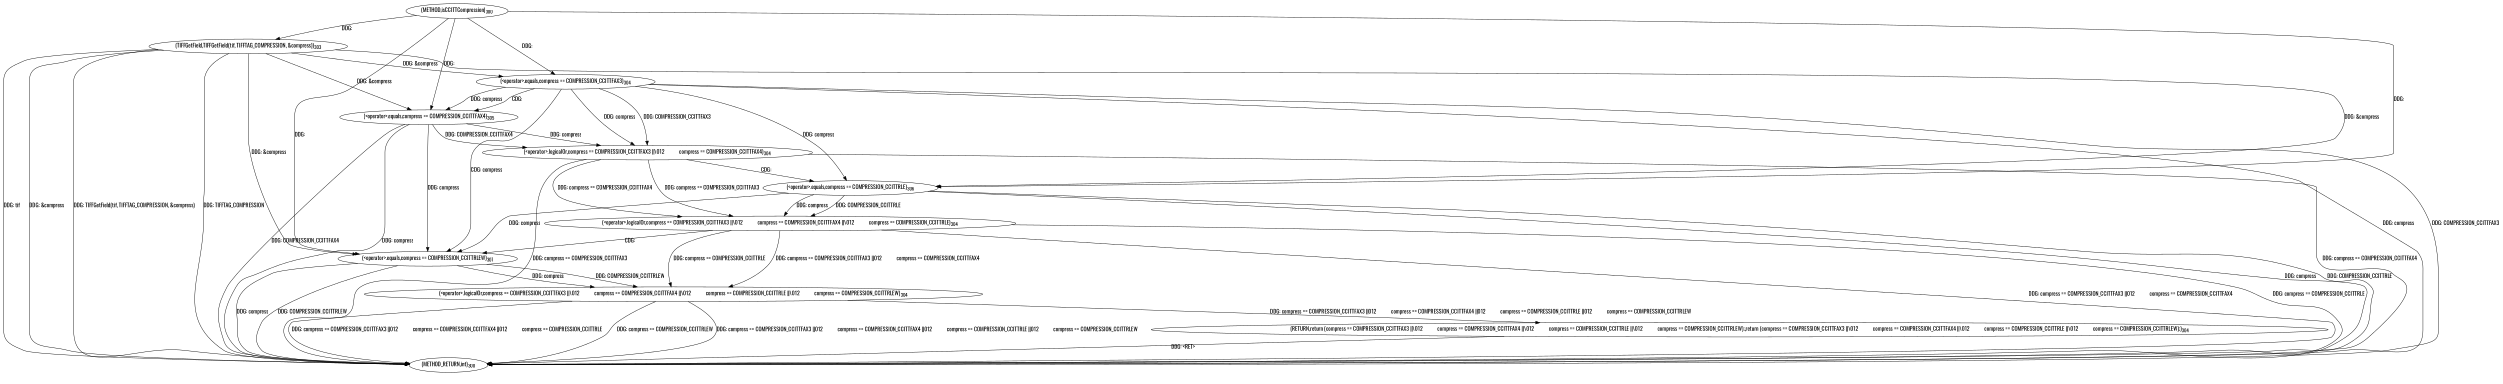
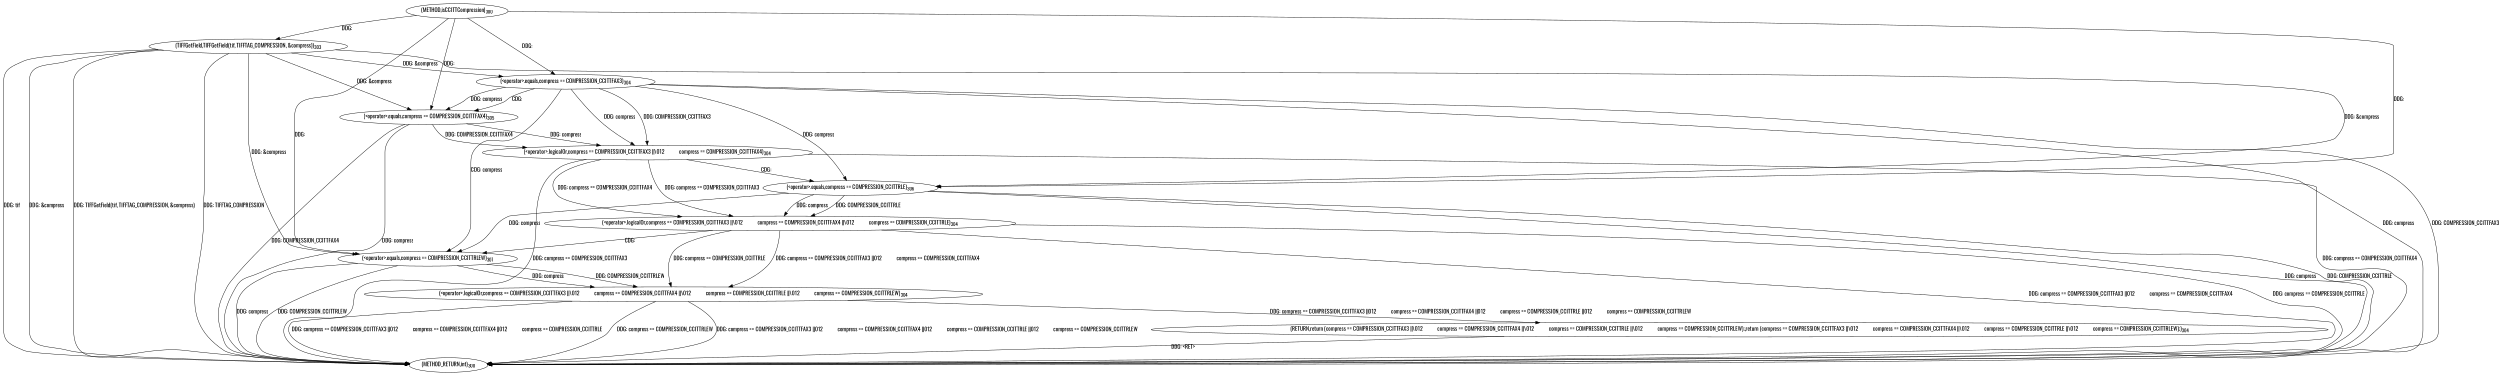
(428, 186) -> none
